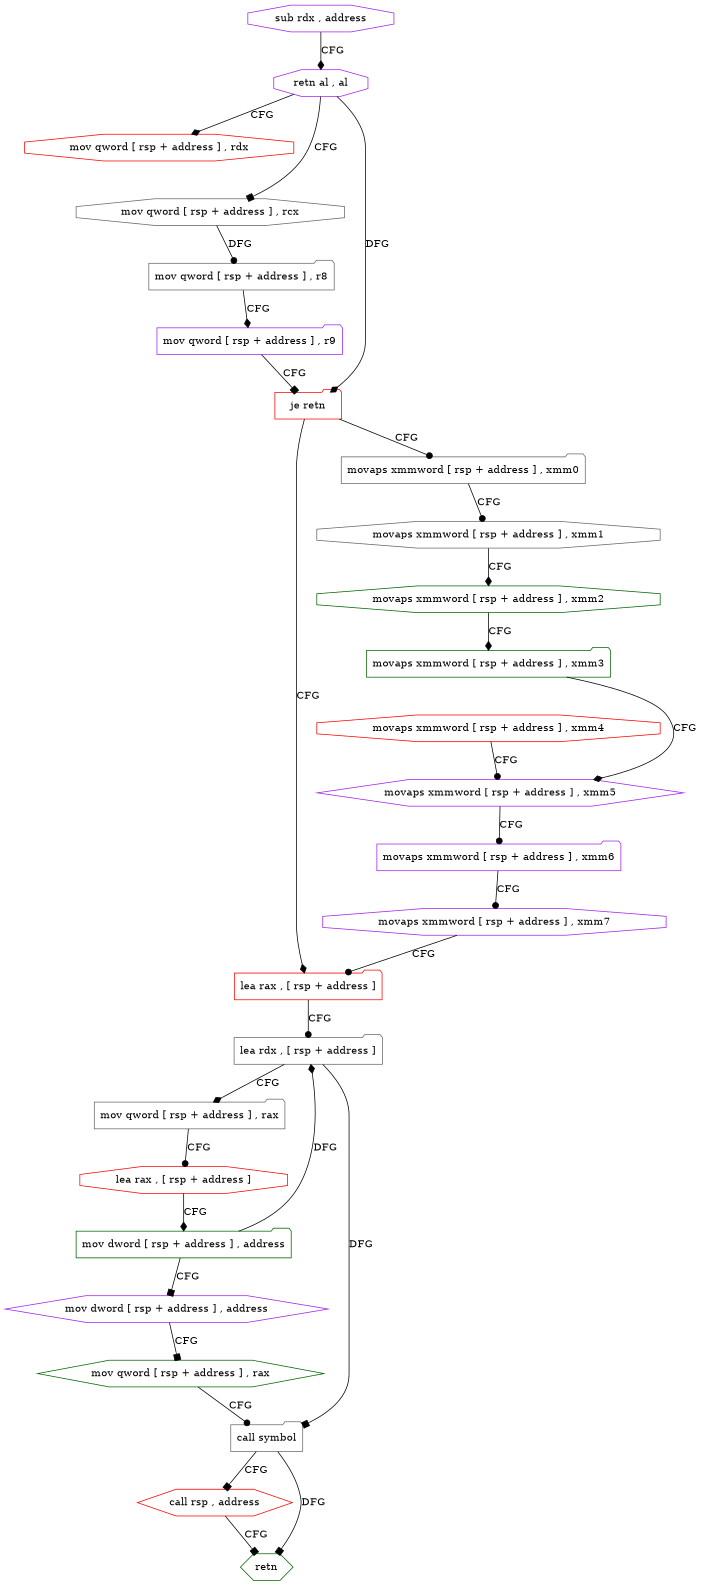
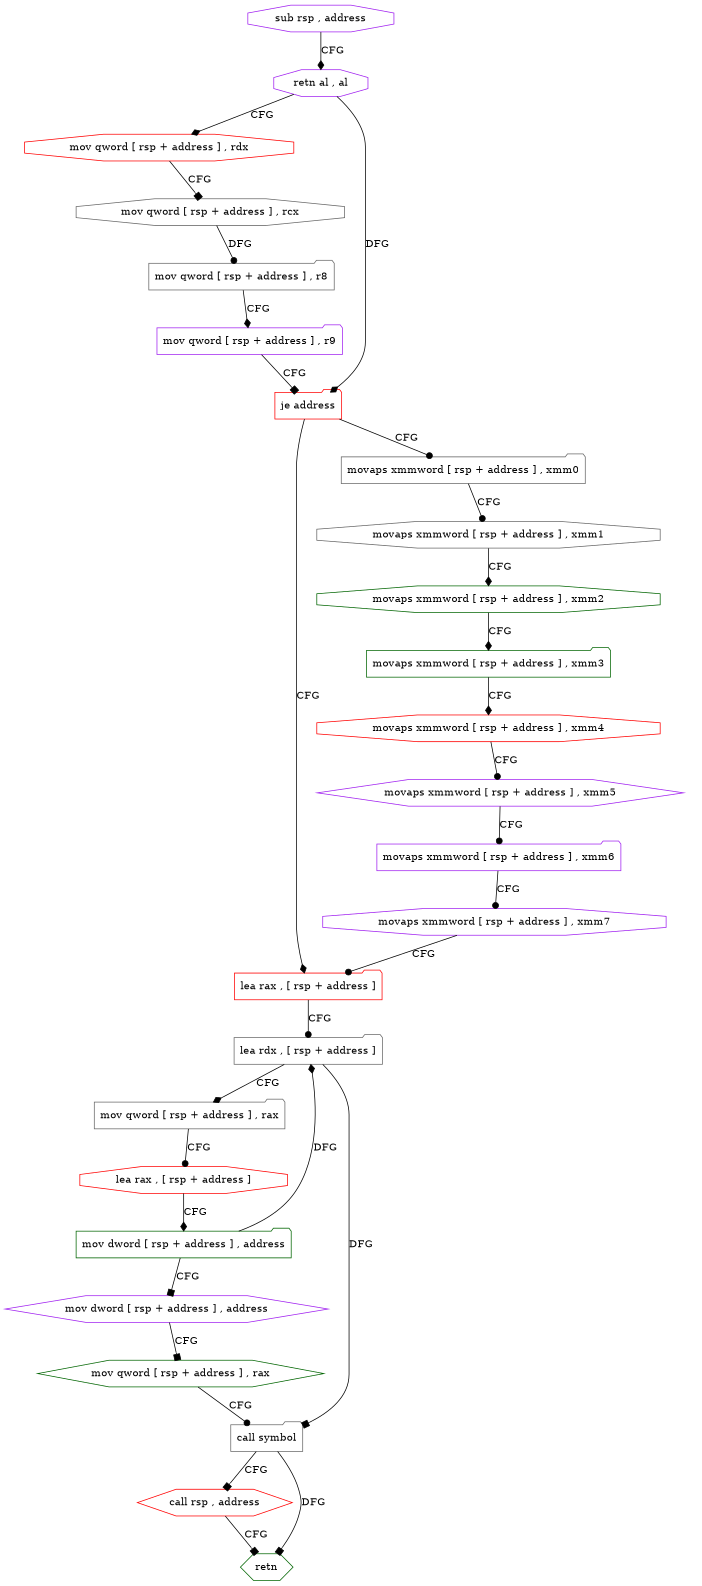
(321, 19) -> (321, 19)
(304, 157) -> (182, 177)
(308, 406) -> (308, 406)
(667, 715) -> (488, 692)
